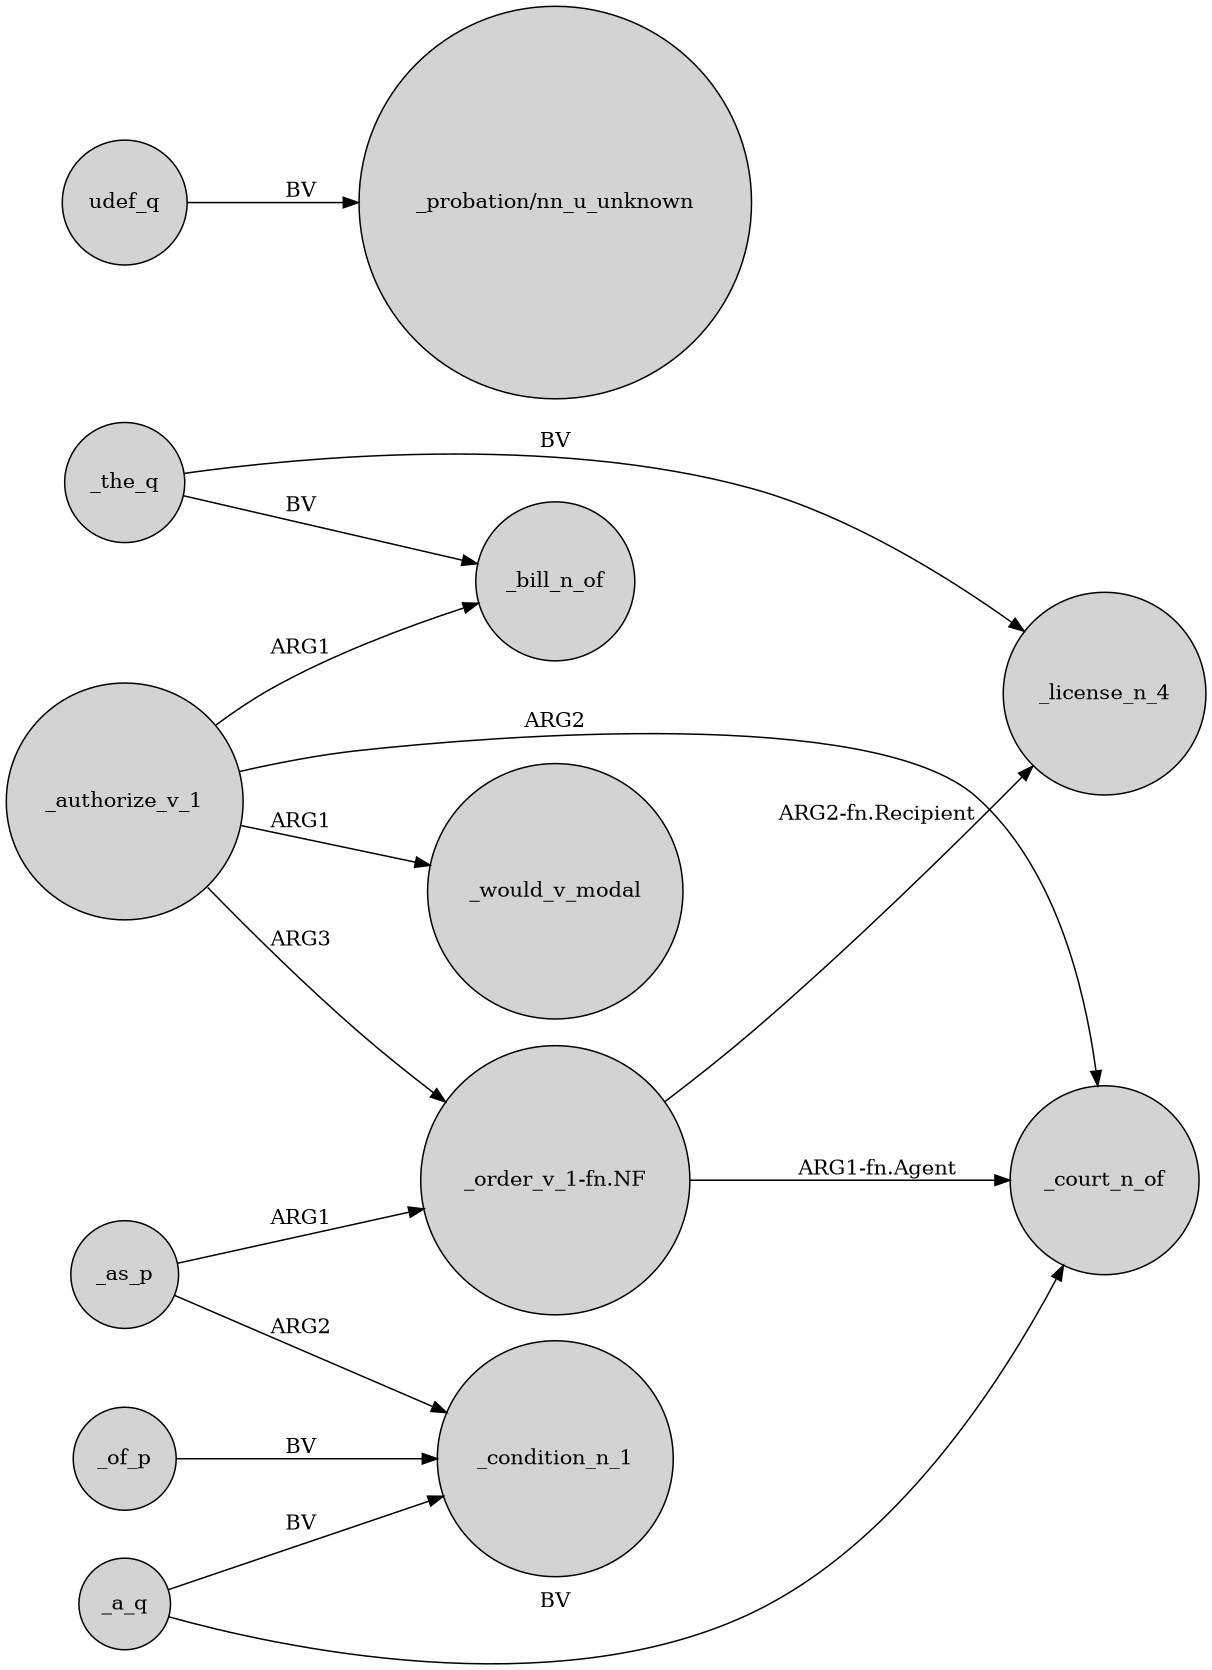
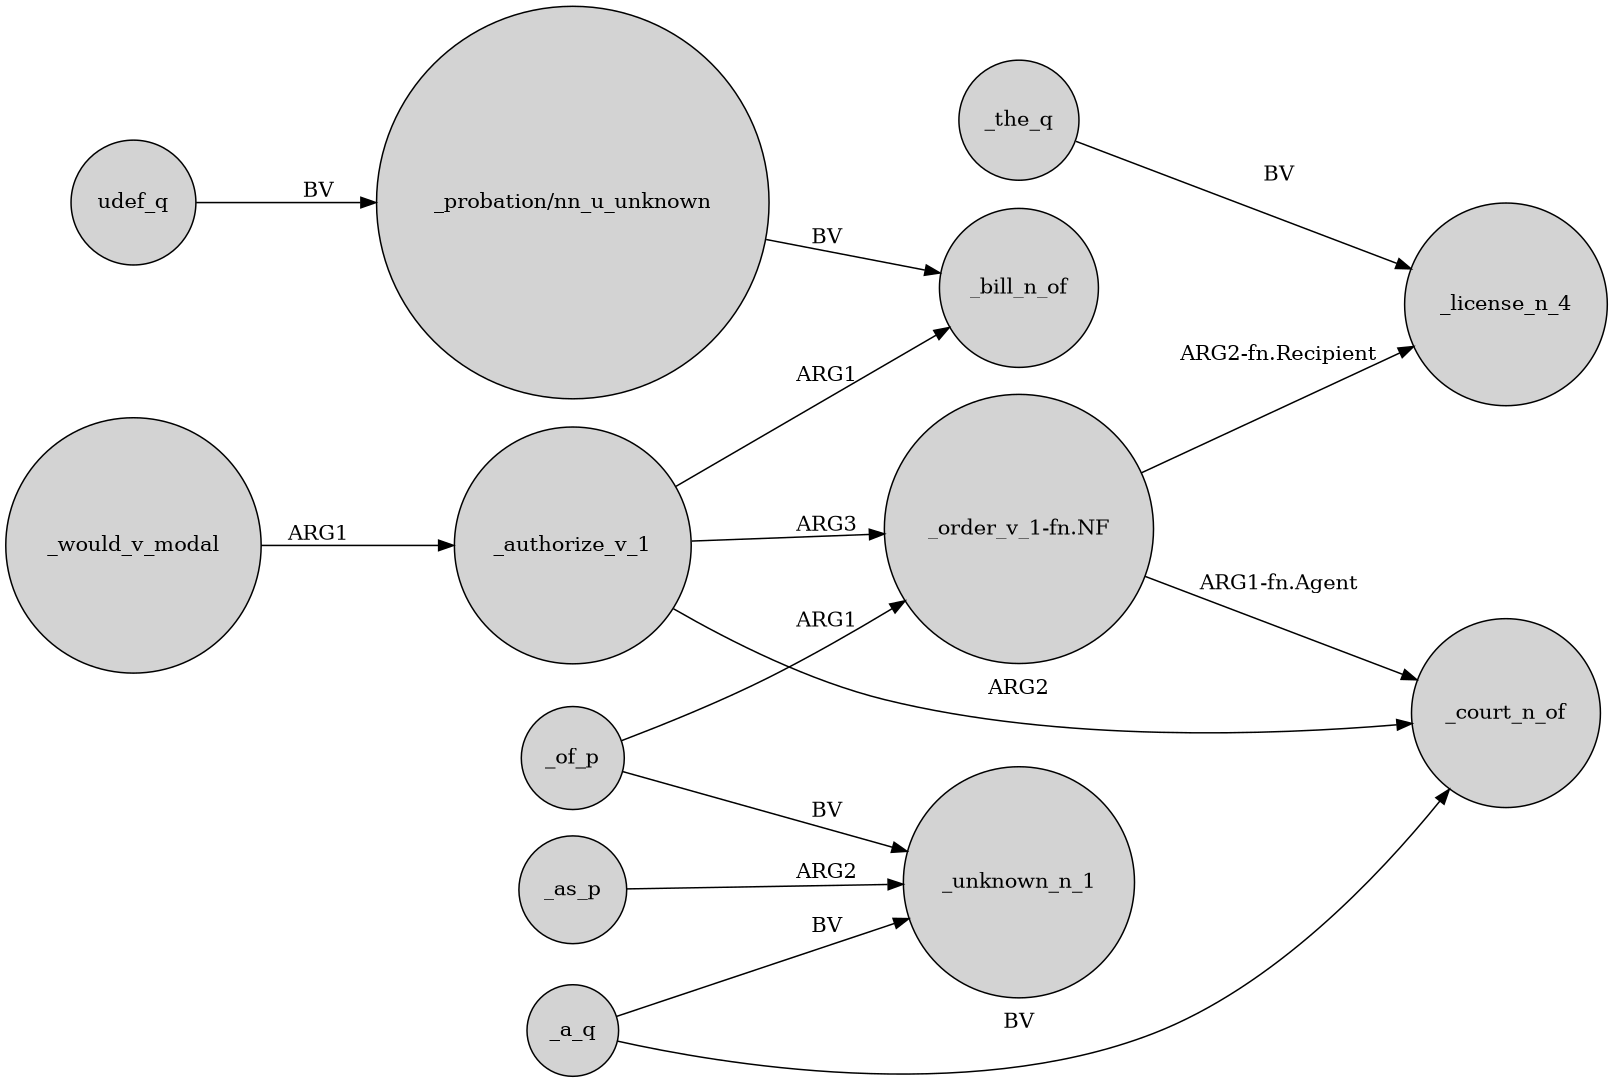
(323, 528) -> (845, 255)
(328, 844) -> (350, 545)
(293, 1238) -> (760, 682)
(555, 1459) -> (1019, 882)
